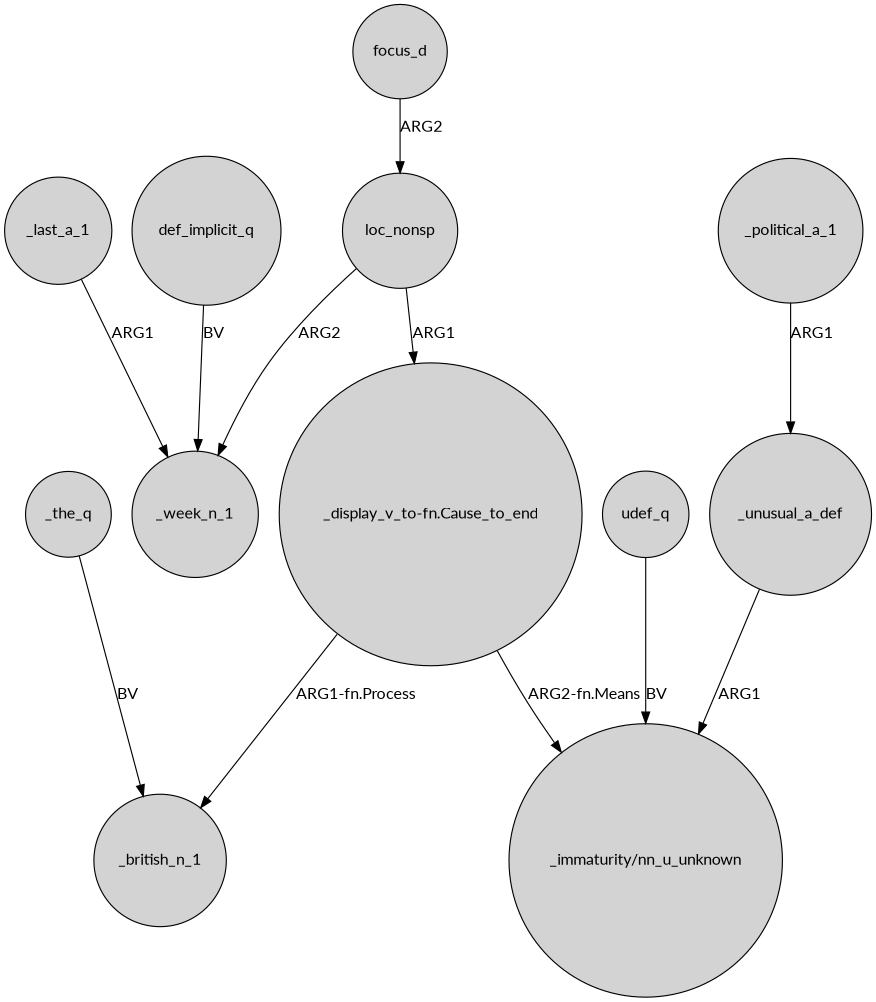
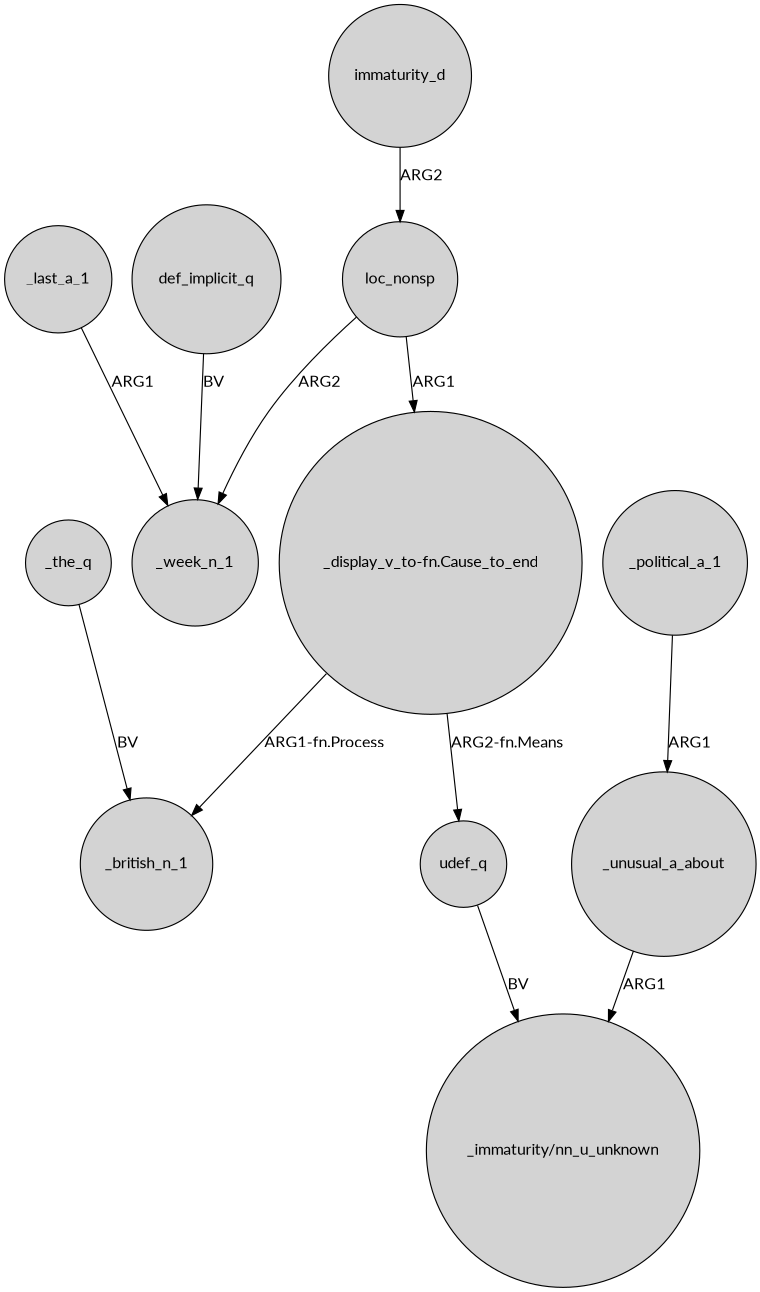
(400, 52) -> (400, 76)
(791, 514) -> (664, 864)
(525, 698) -> (452, 762)
